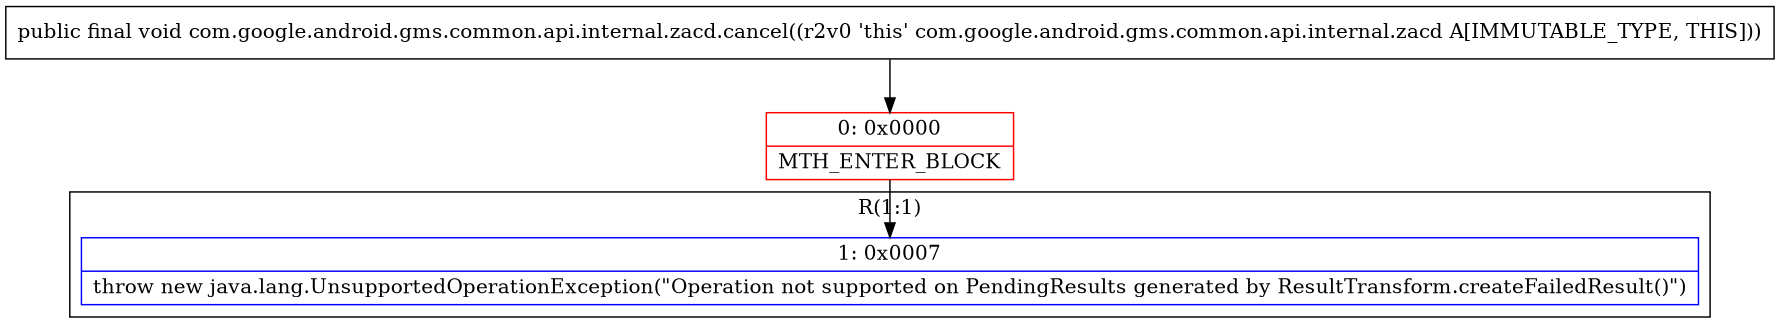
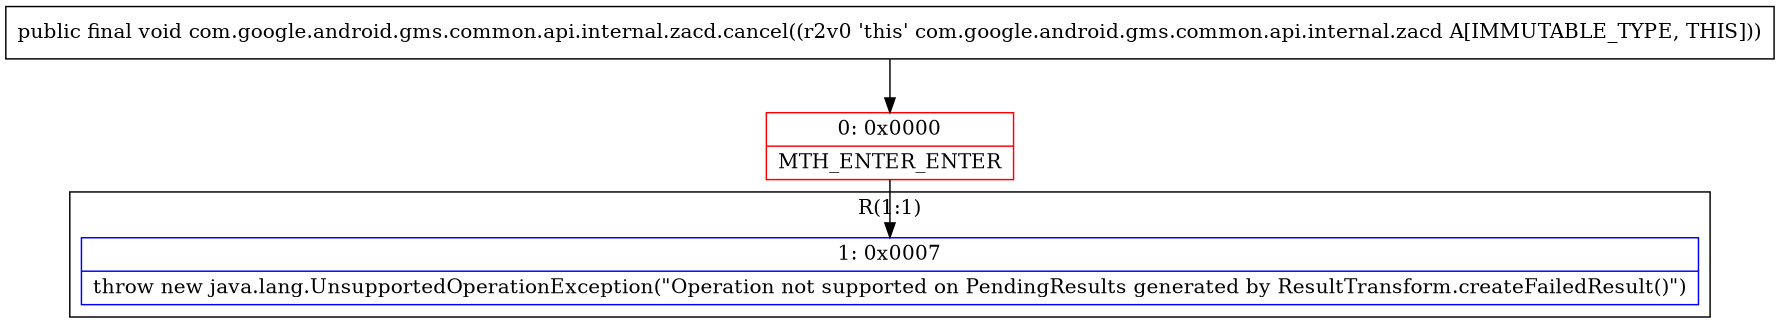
(890, 162) -> (890, 162)
